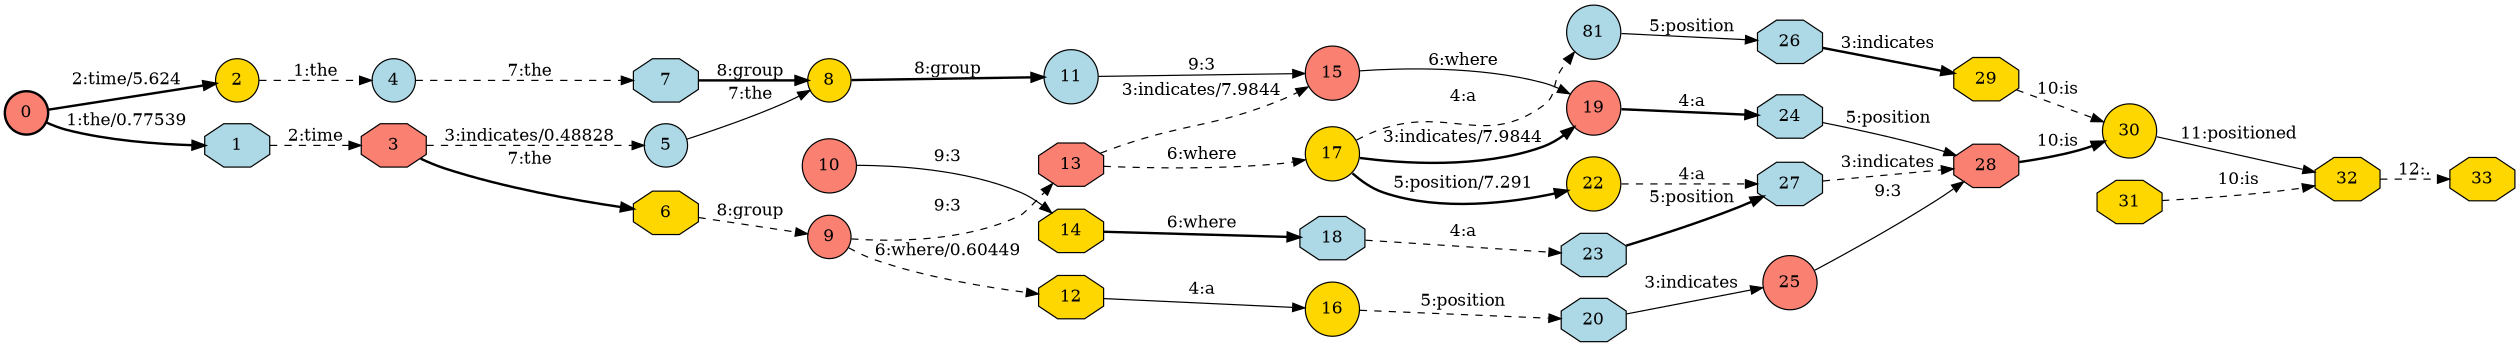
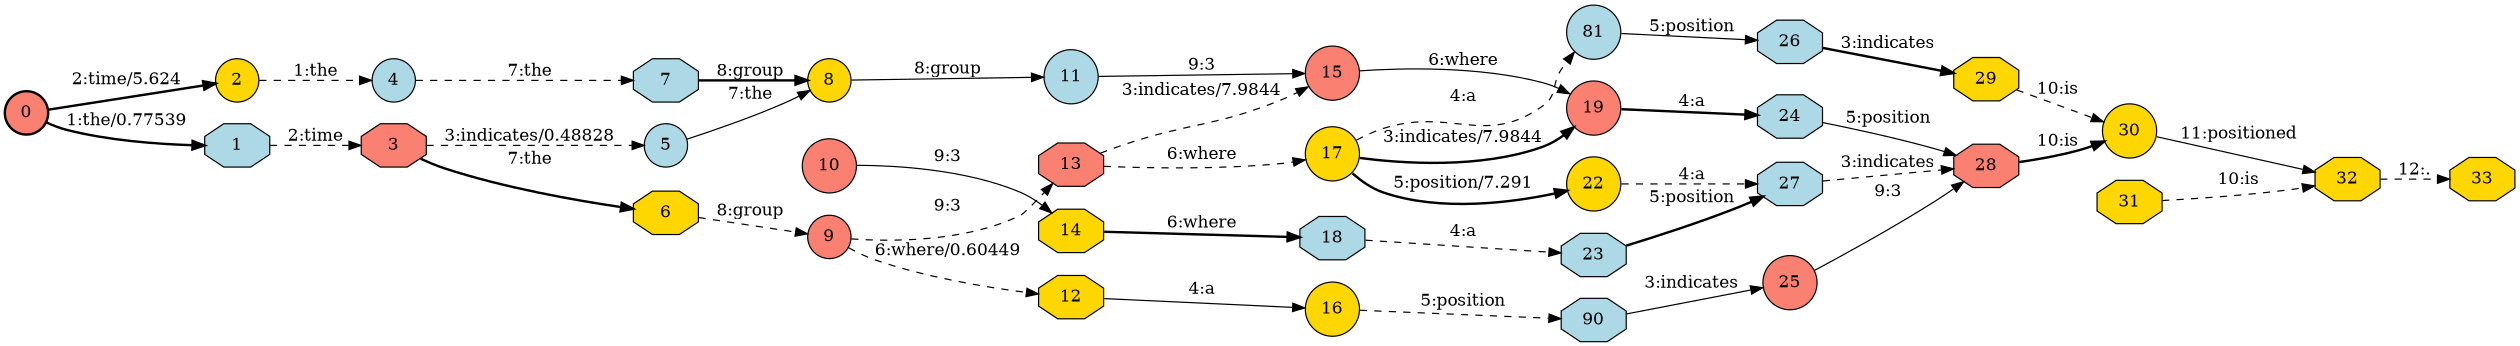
(941, 79) -> (941, 79)
(1594, 320) -> (1594, 320)
